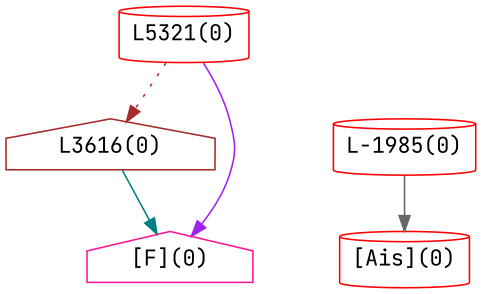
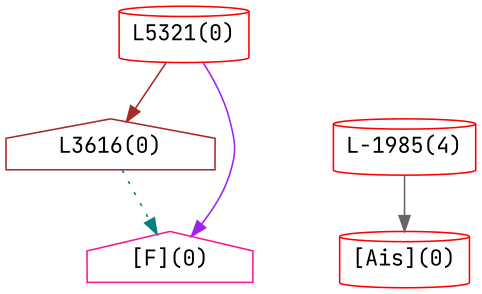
(151, 86) -> (151, 86)
(405, 147) -> (405, 147)
(136, 195) -> (136, 195)
